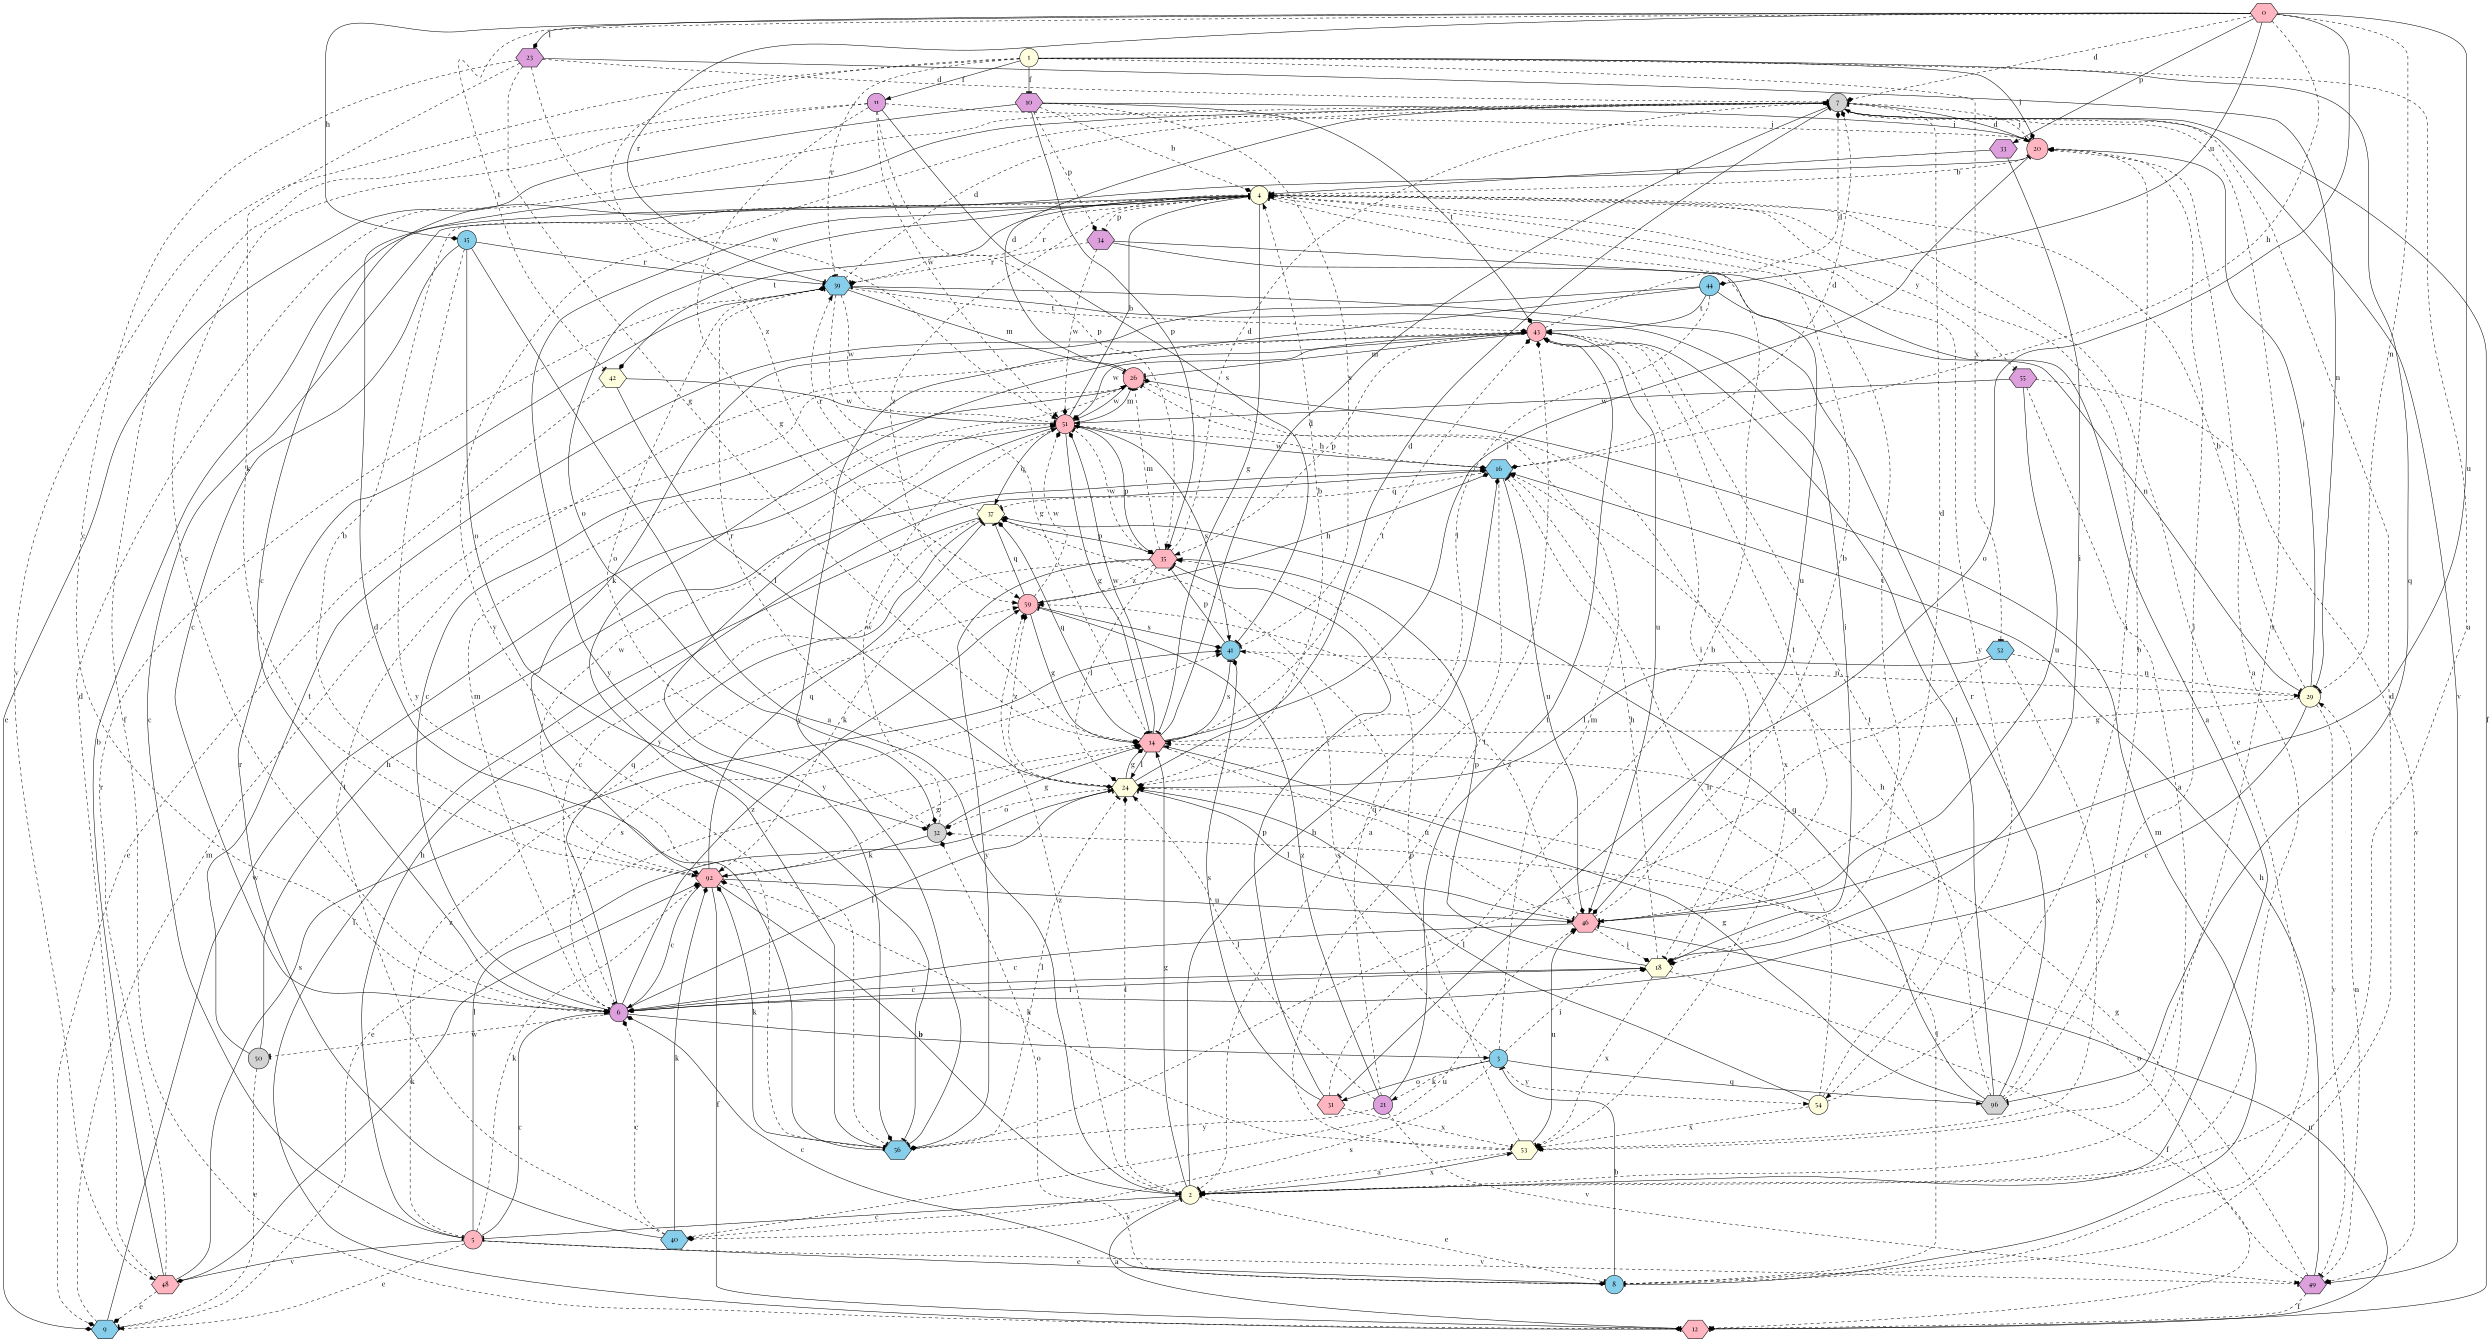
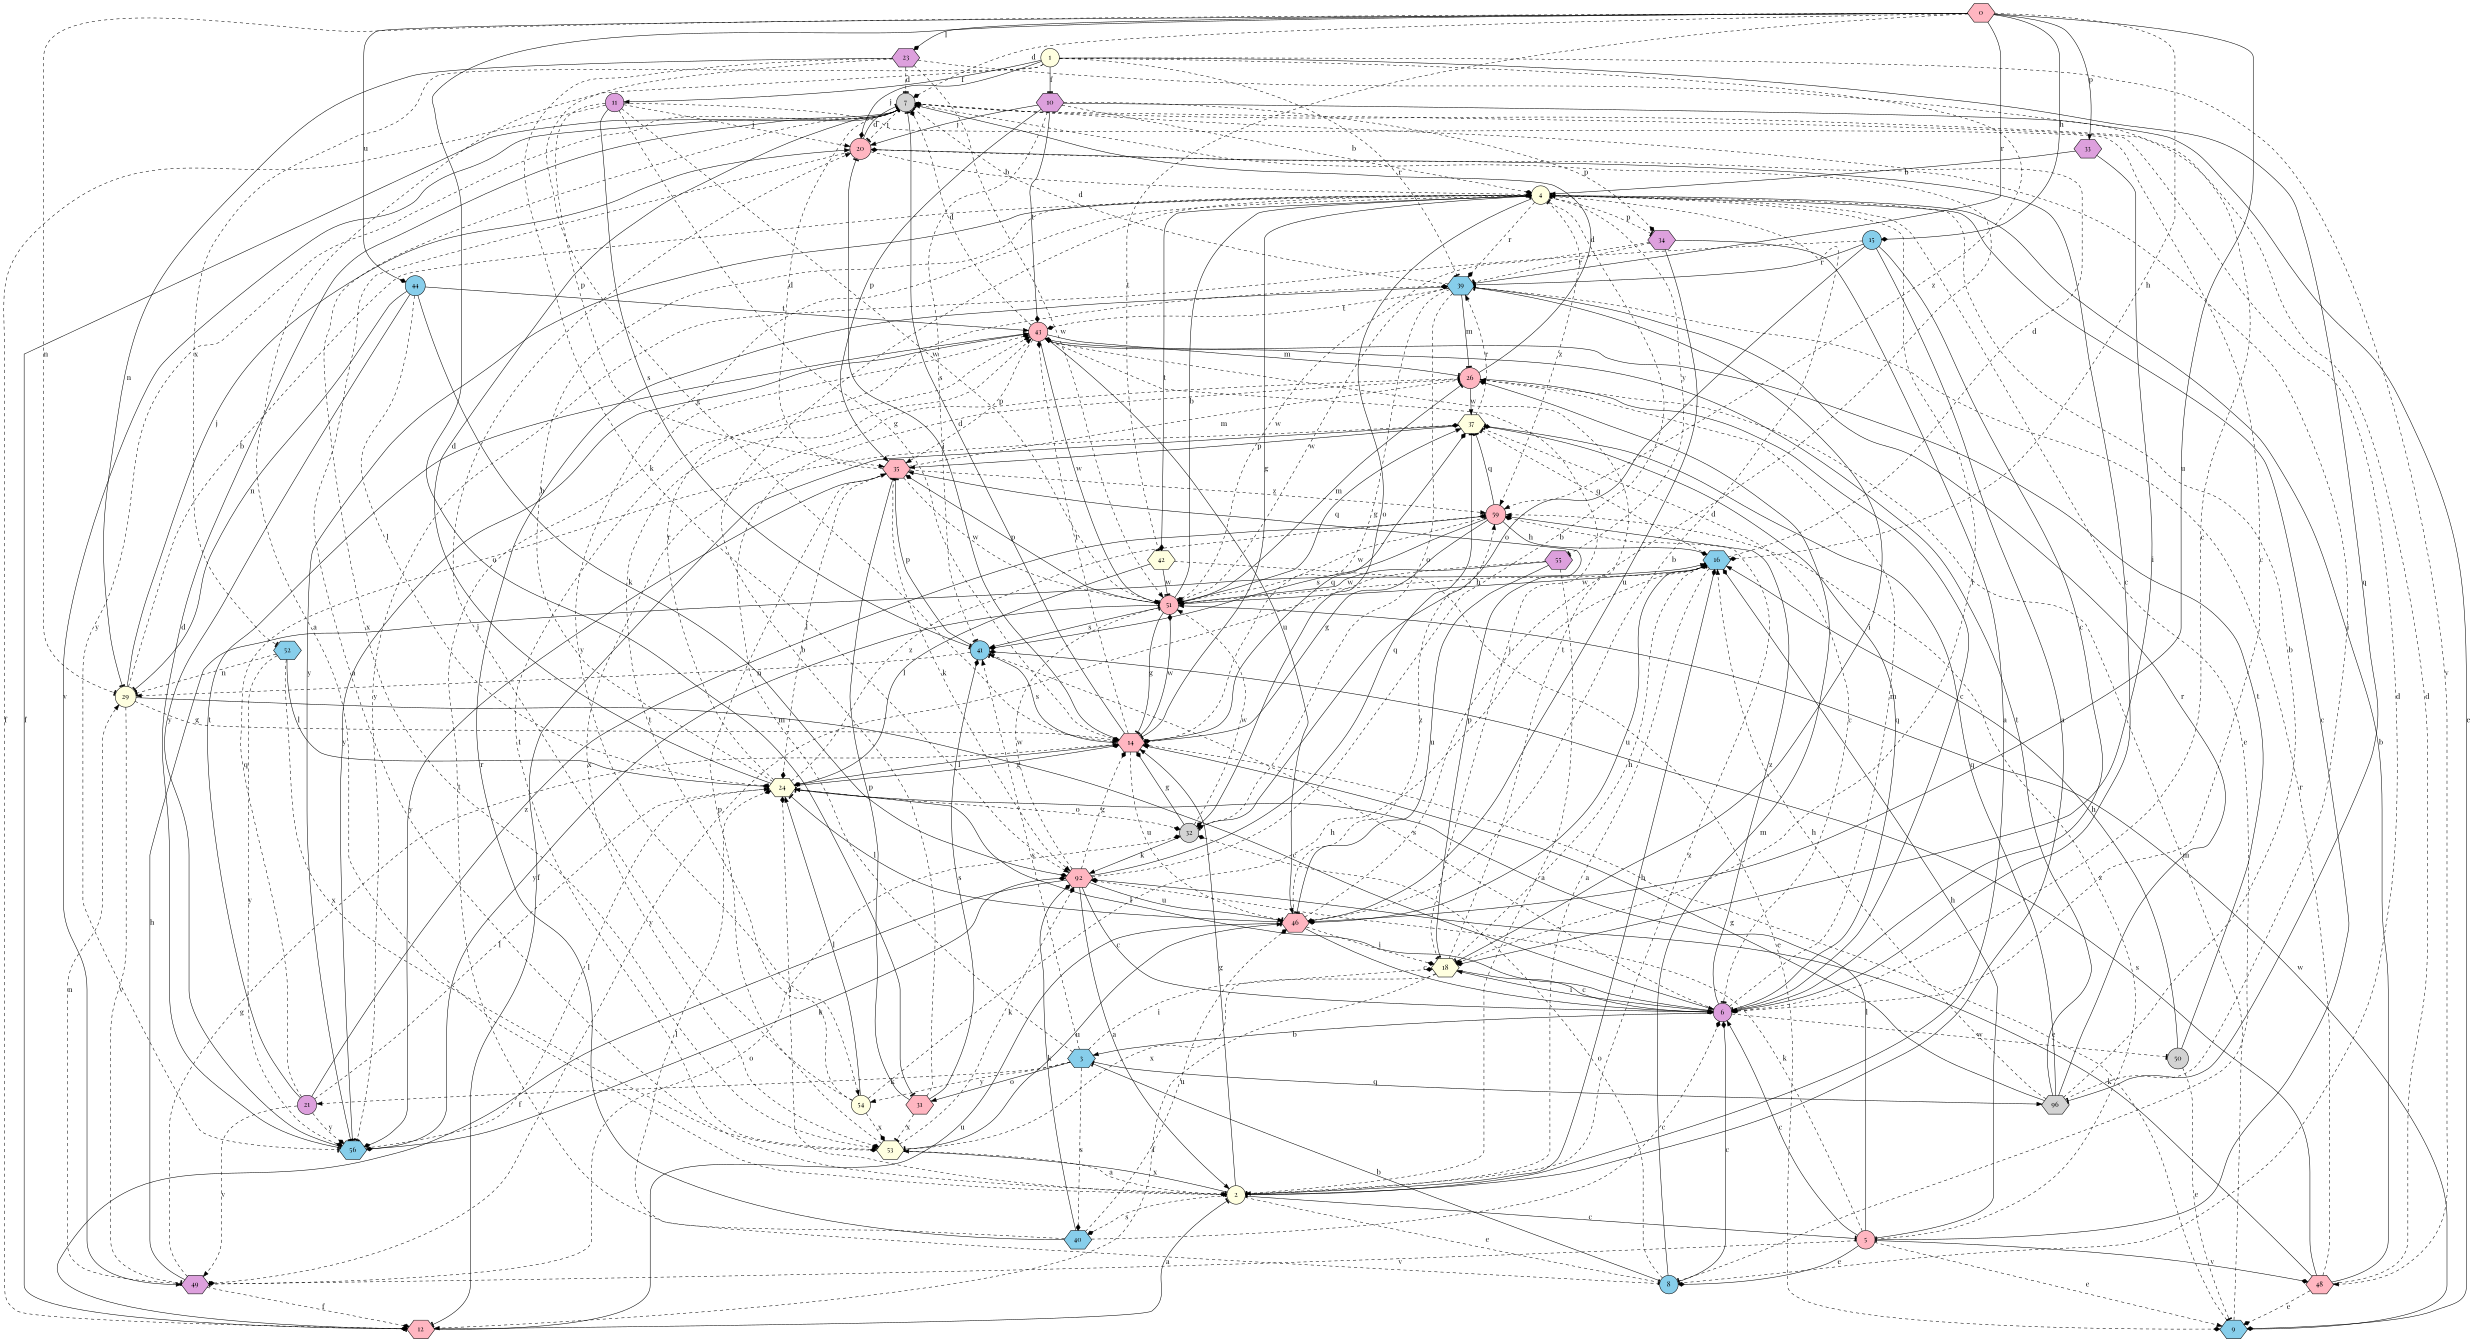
(1104, 405) -> (1471, 399)
(680, 608) -> (1020, 706)
(1498, 1059) -> (1082, 1059)
